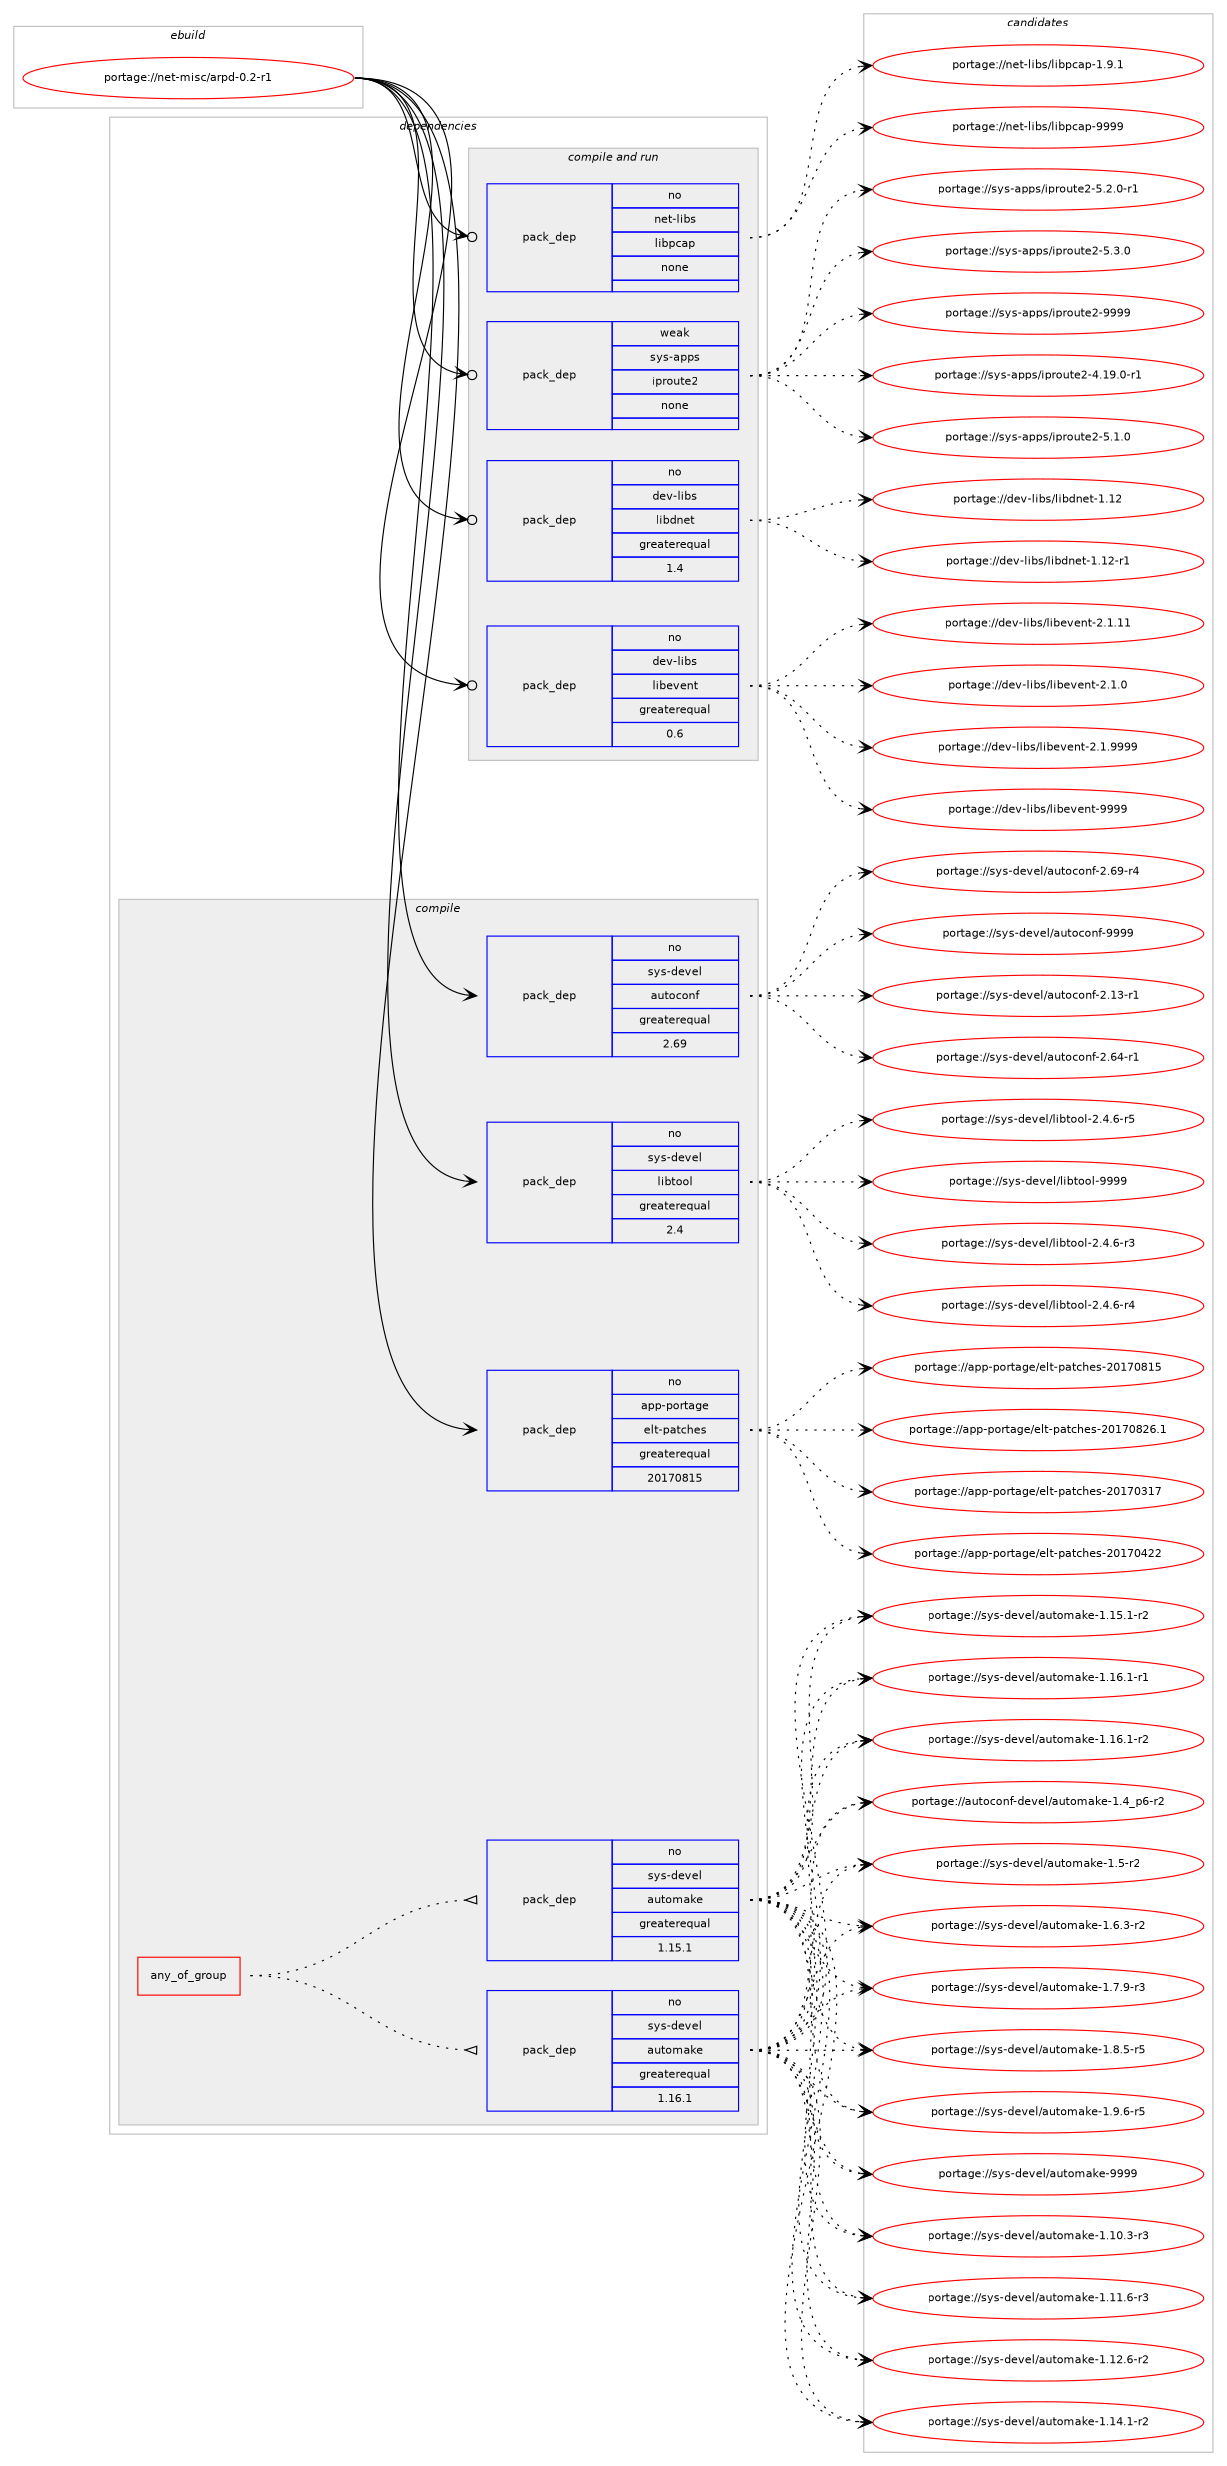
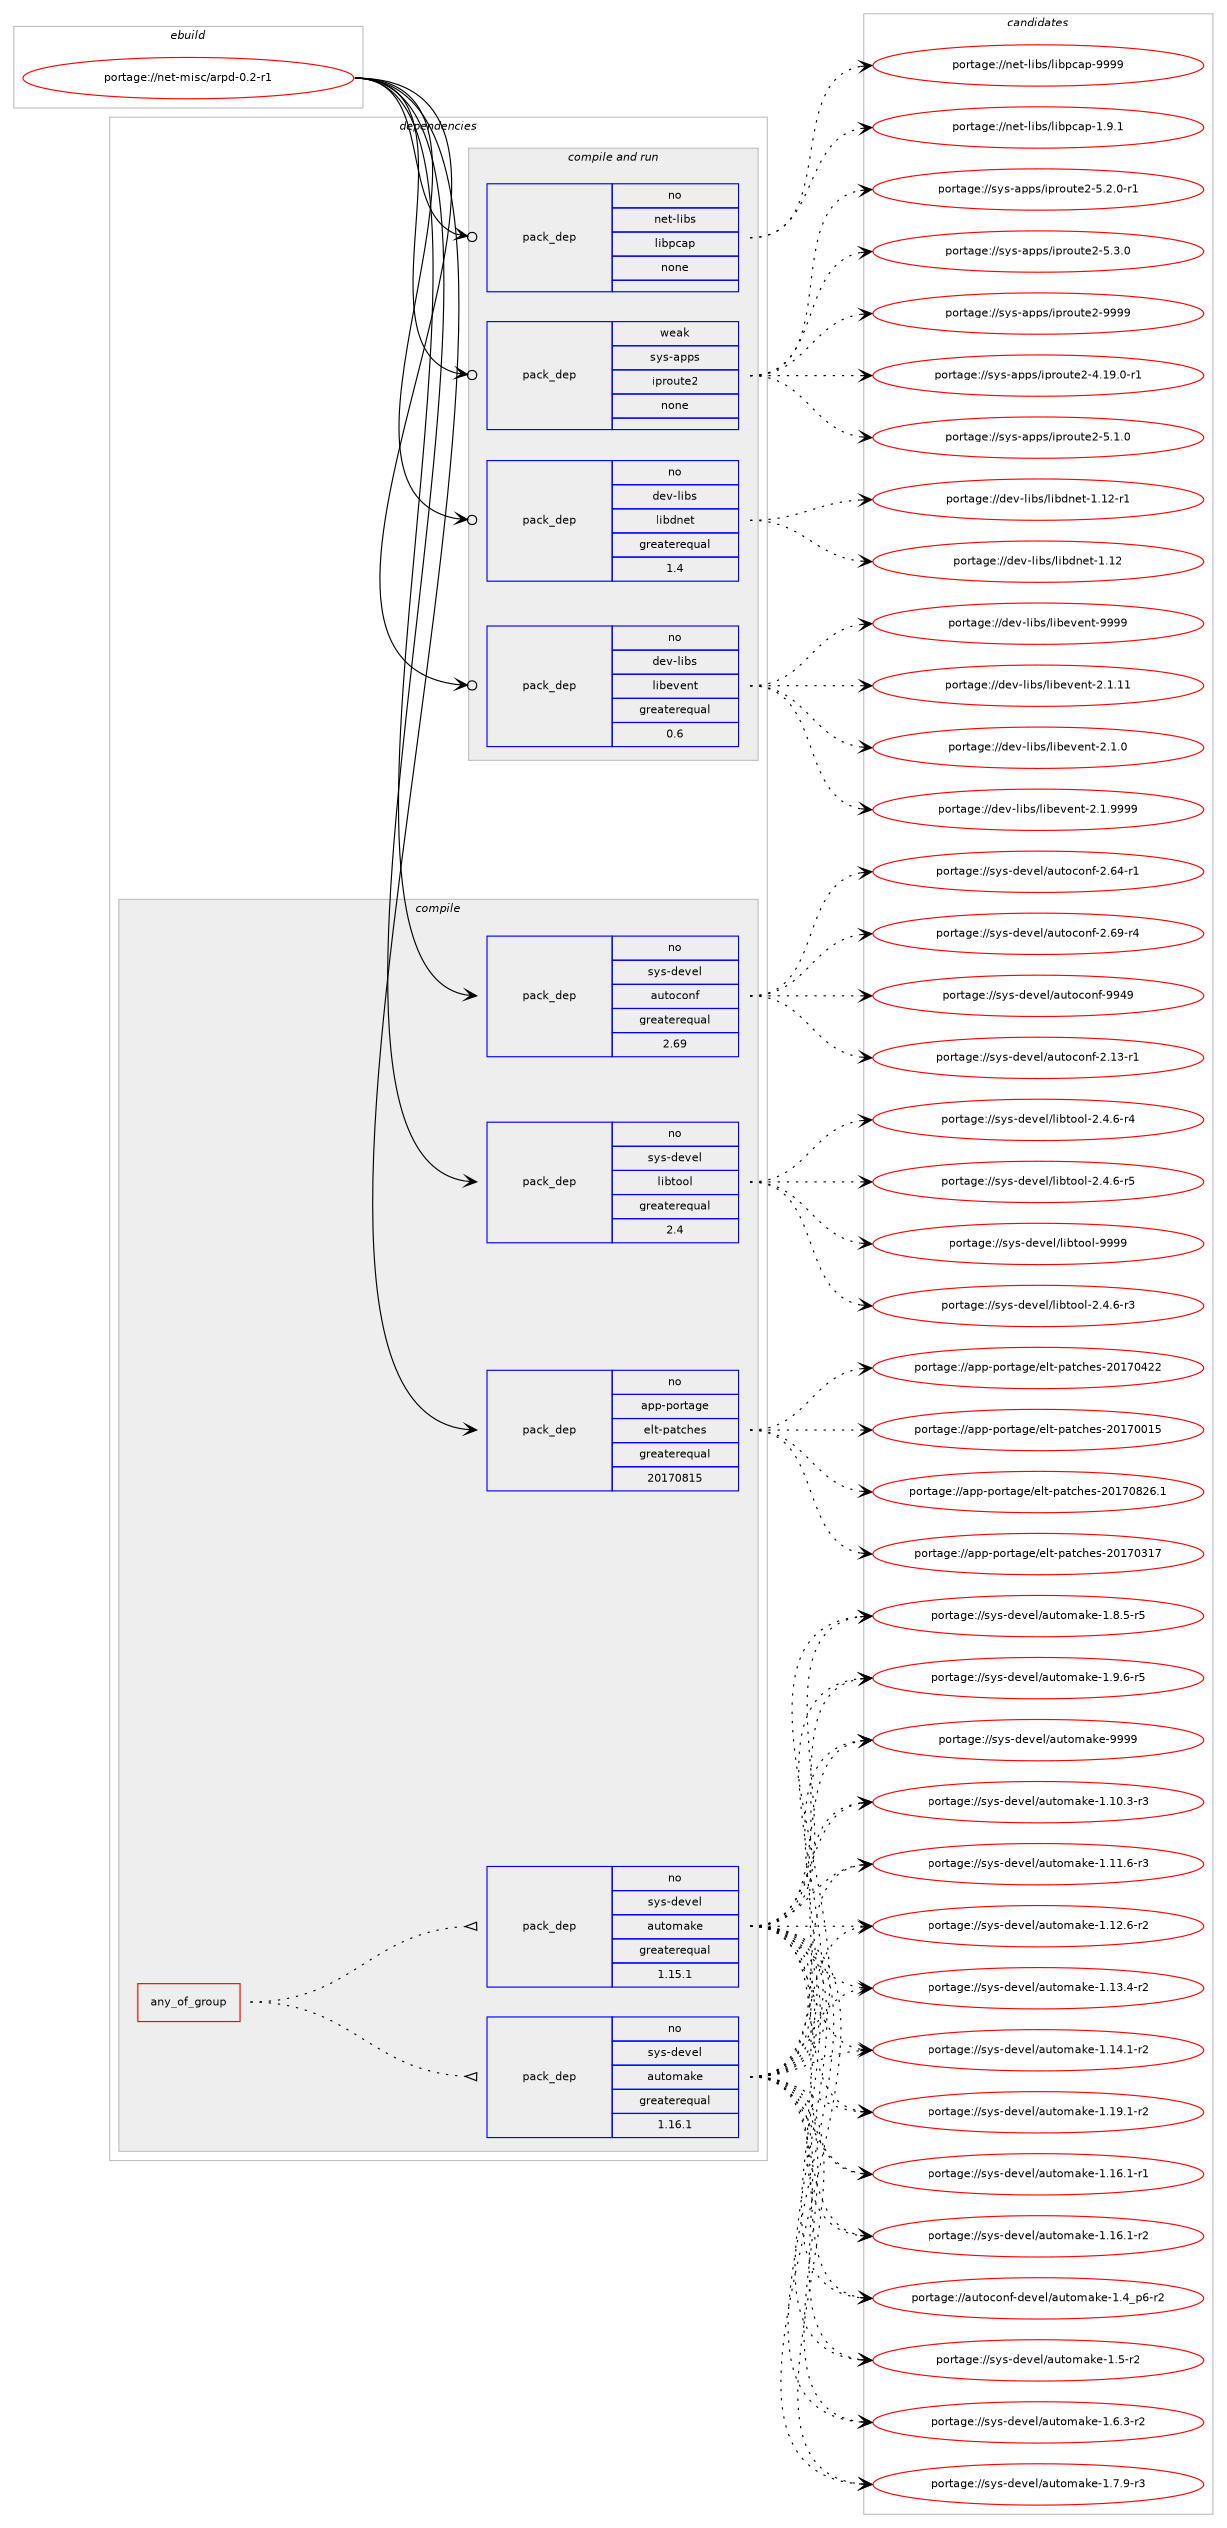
(1038, 934) -> (1038, 996)
(1038, 1368) -> (1038, 1430)
(1038, 1616) -> (1038, 2112)
none -> (1038, 1988)
